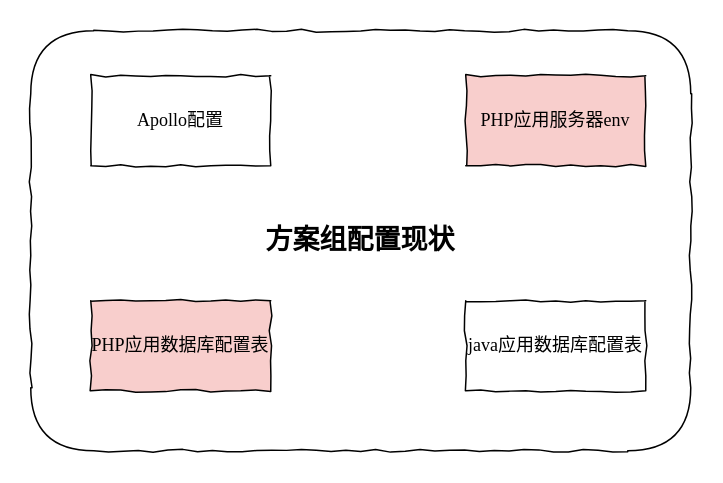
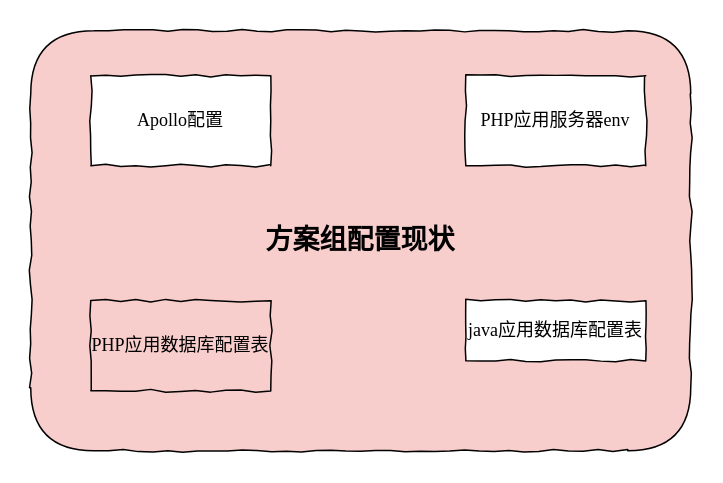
(556, 121) -> (556, 121)
(361, 241) -> (361, 241)
(556, 346) -> (556, 331)
